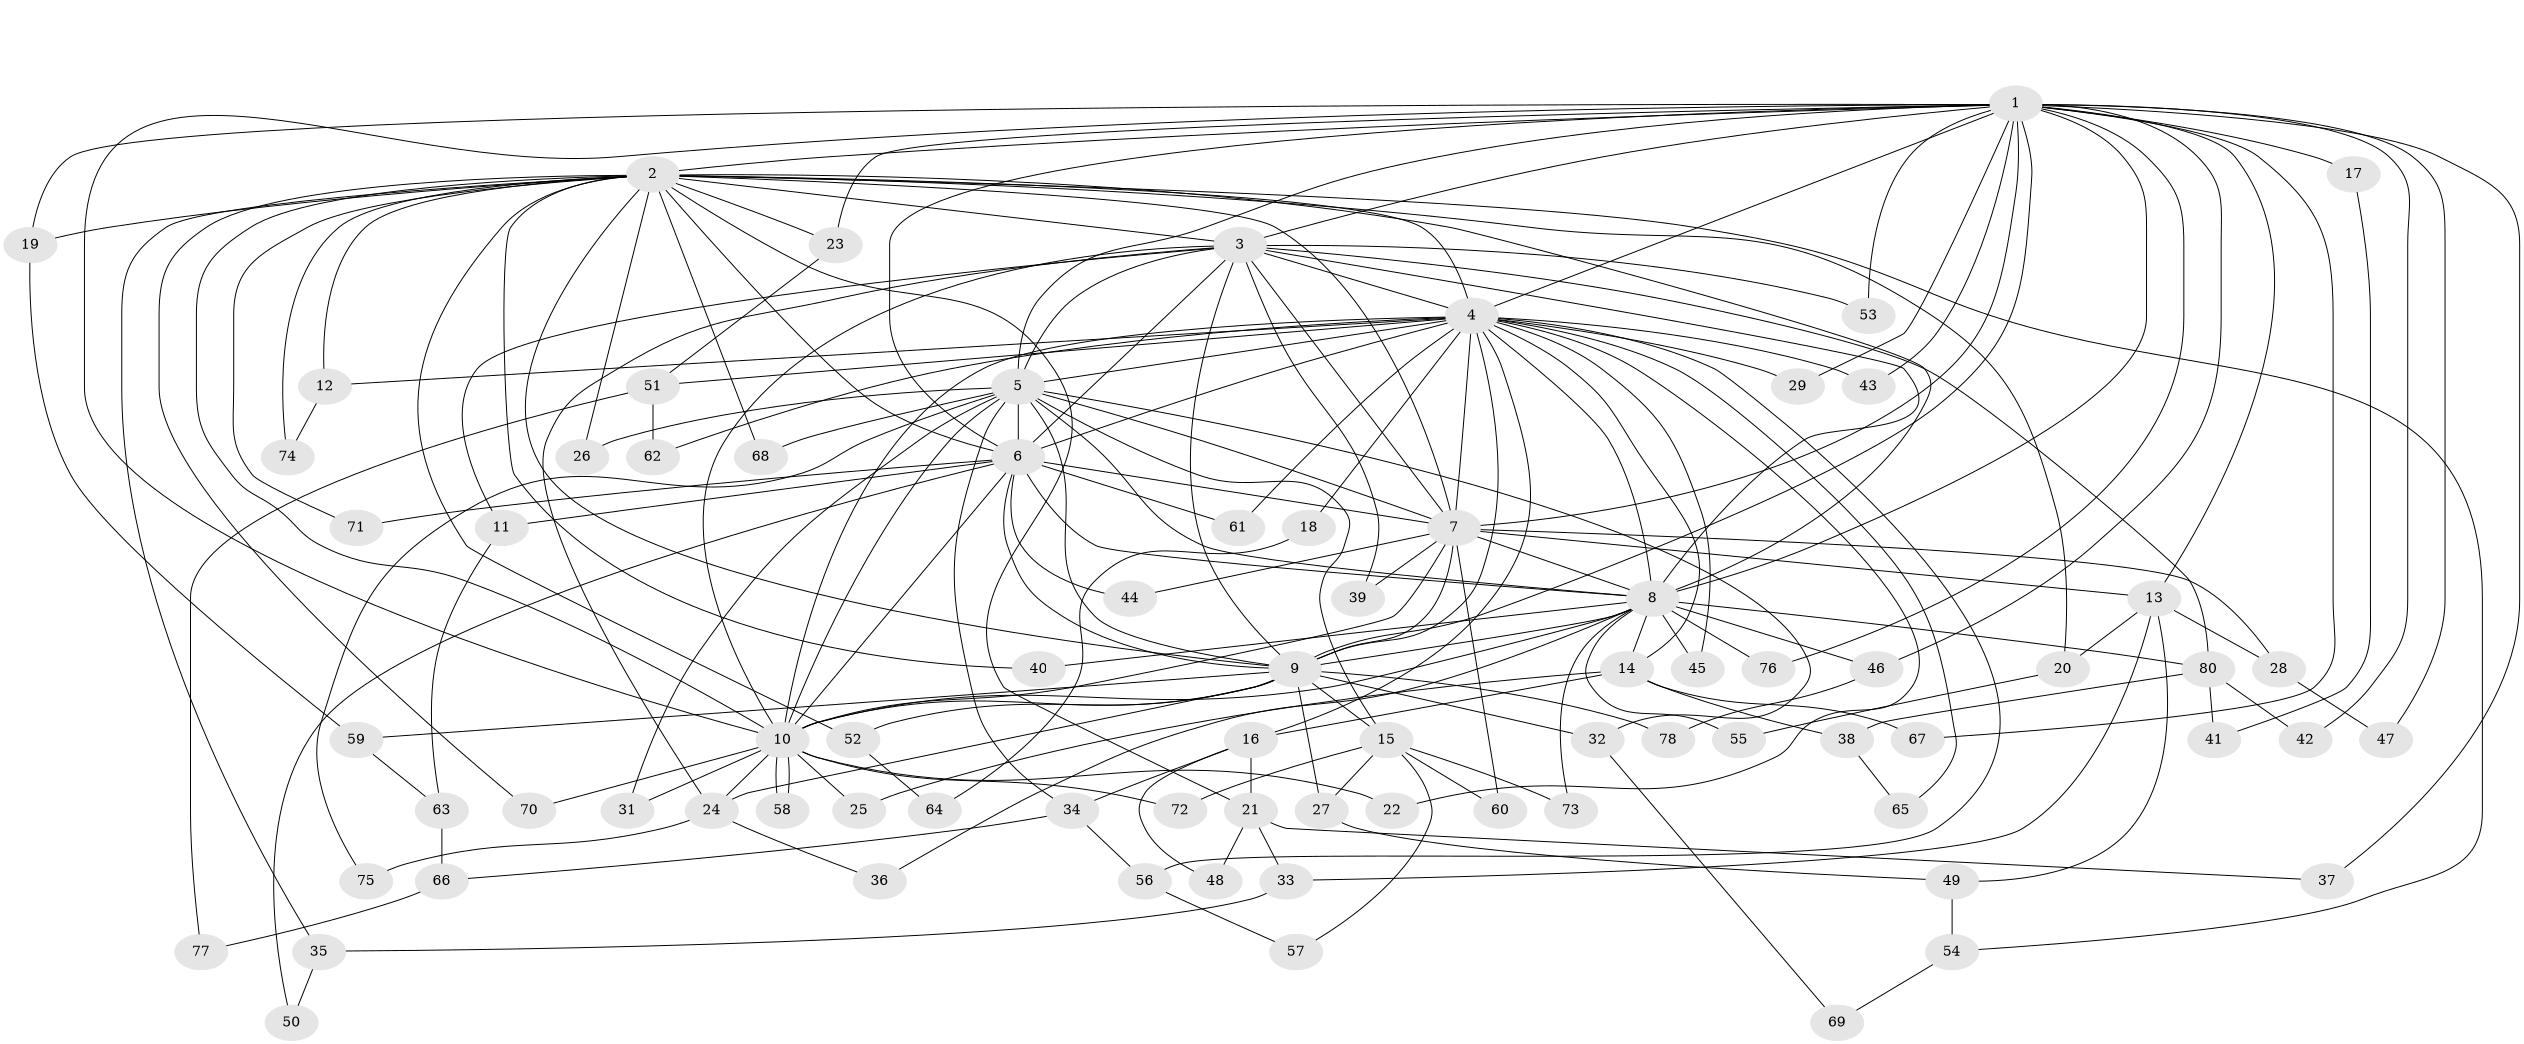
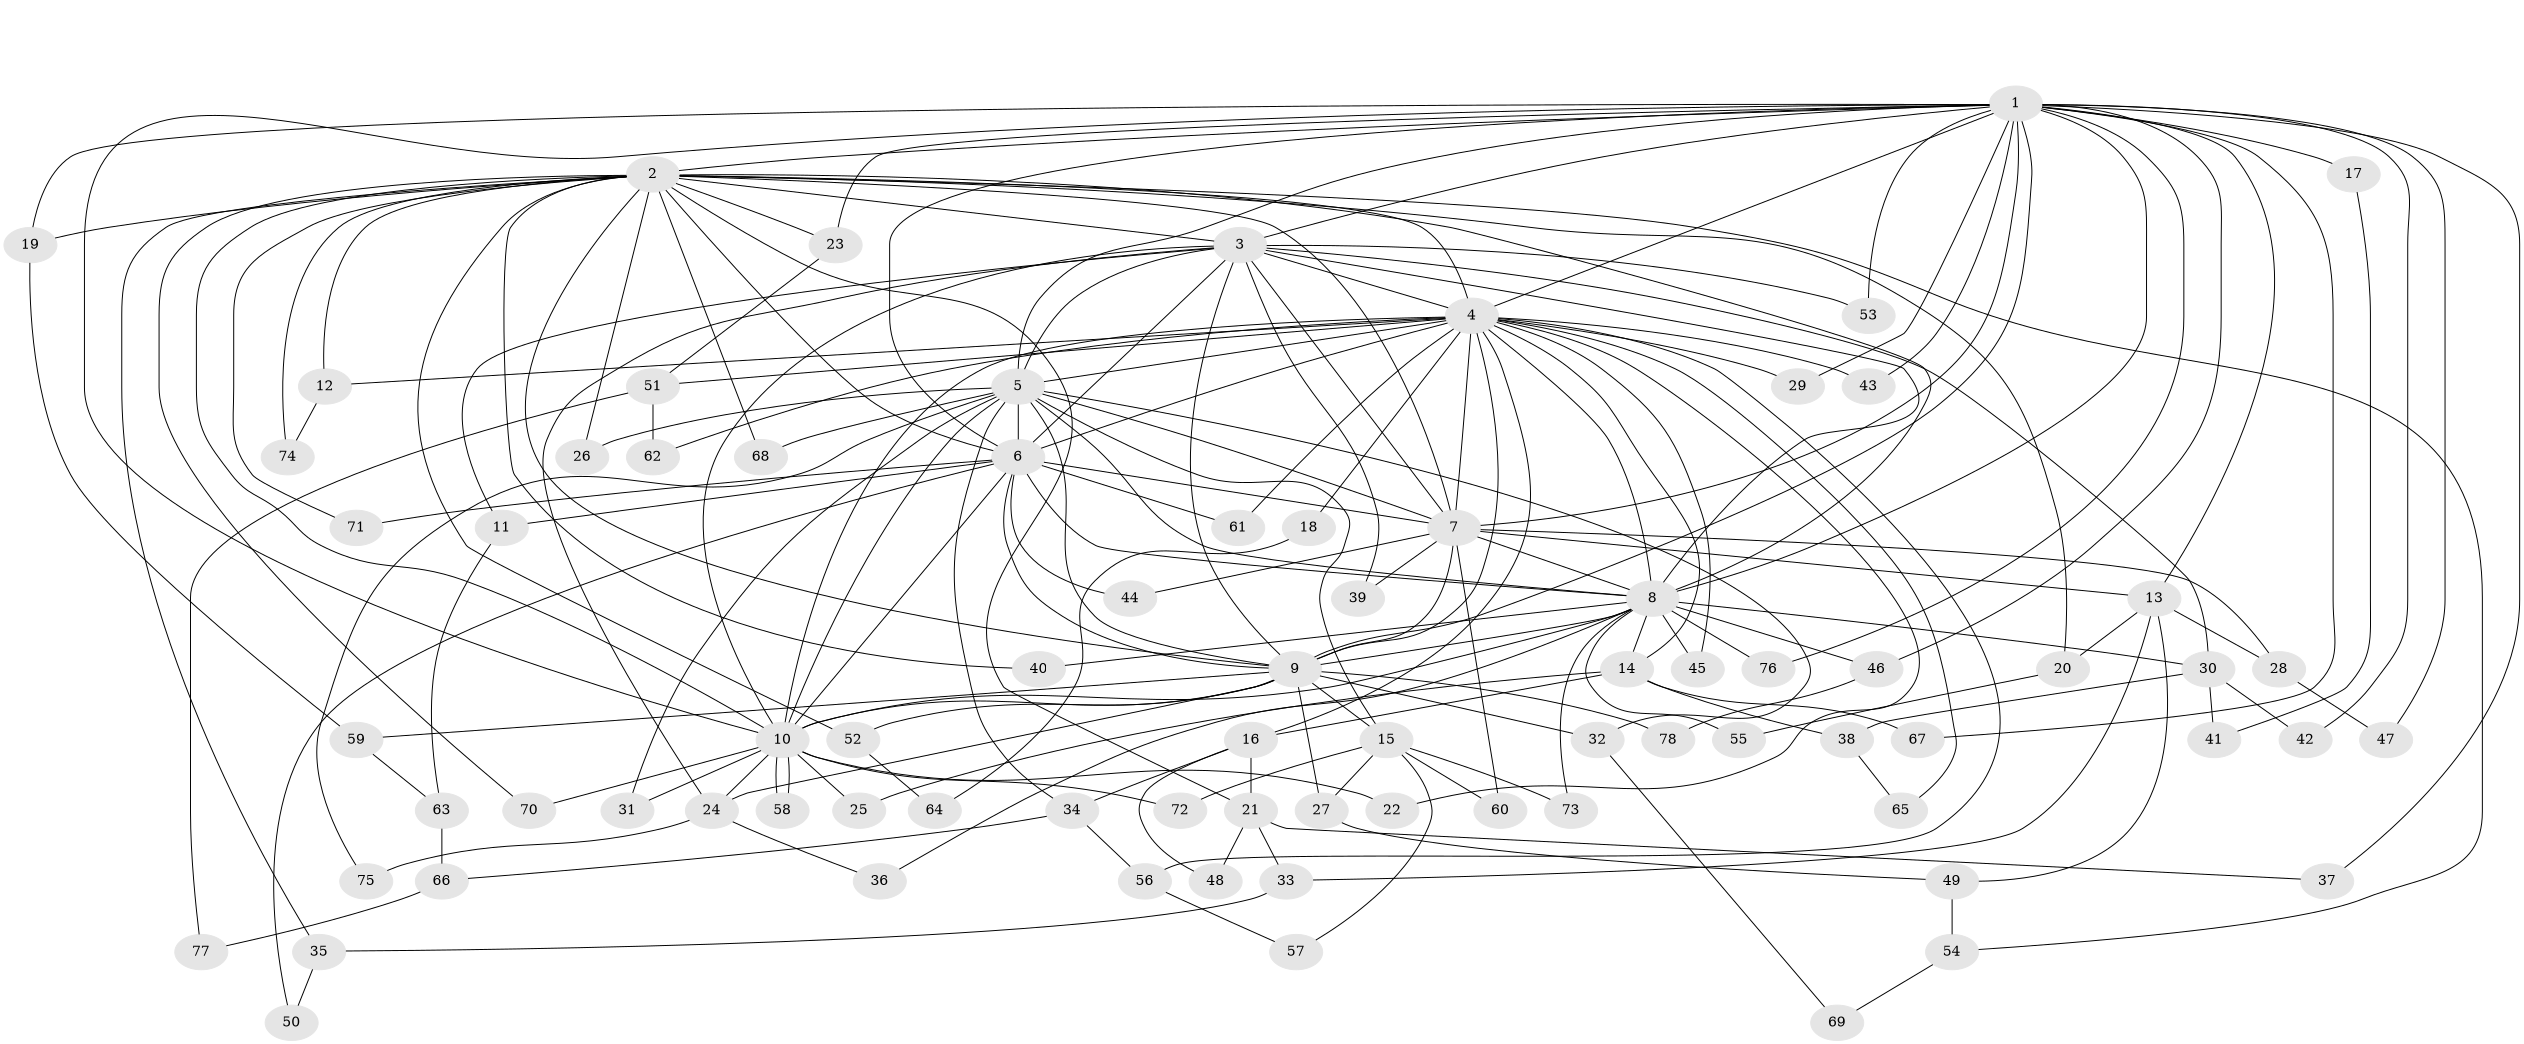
(2208, 669) -> (2208, 669)
(1143, 673) -> none
